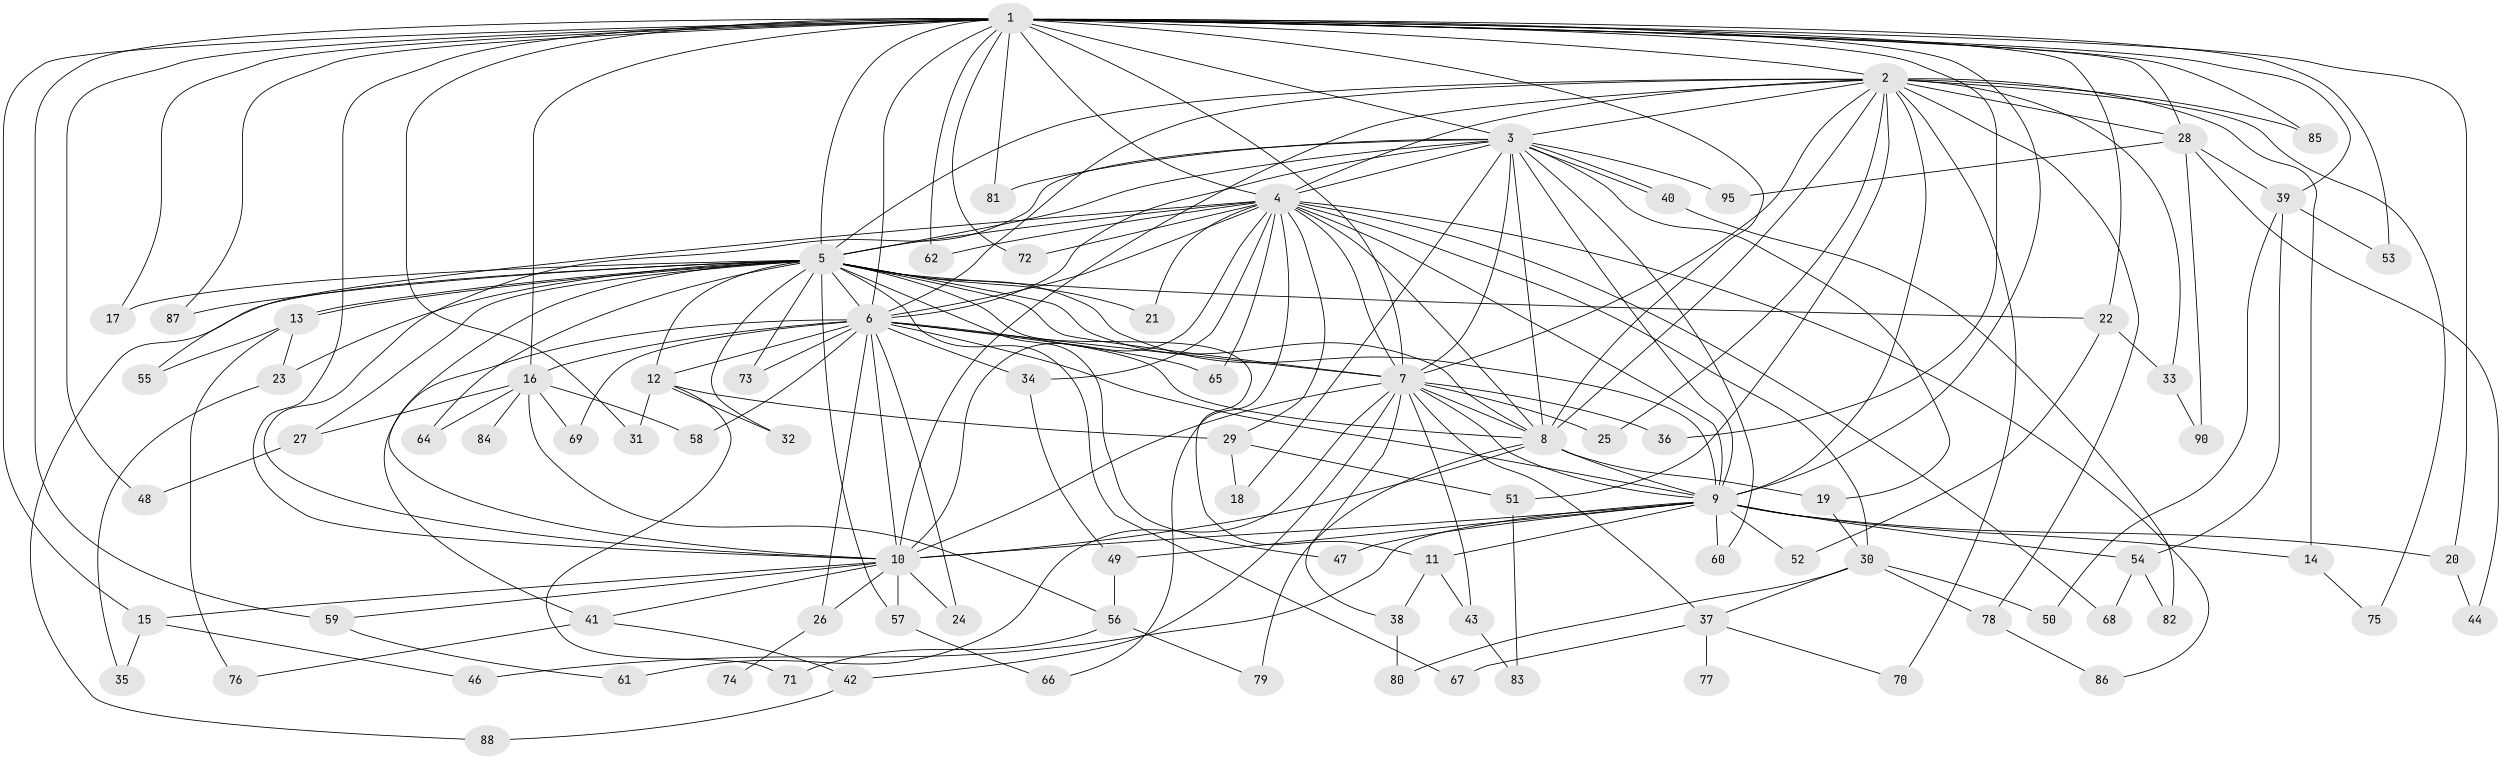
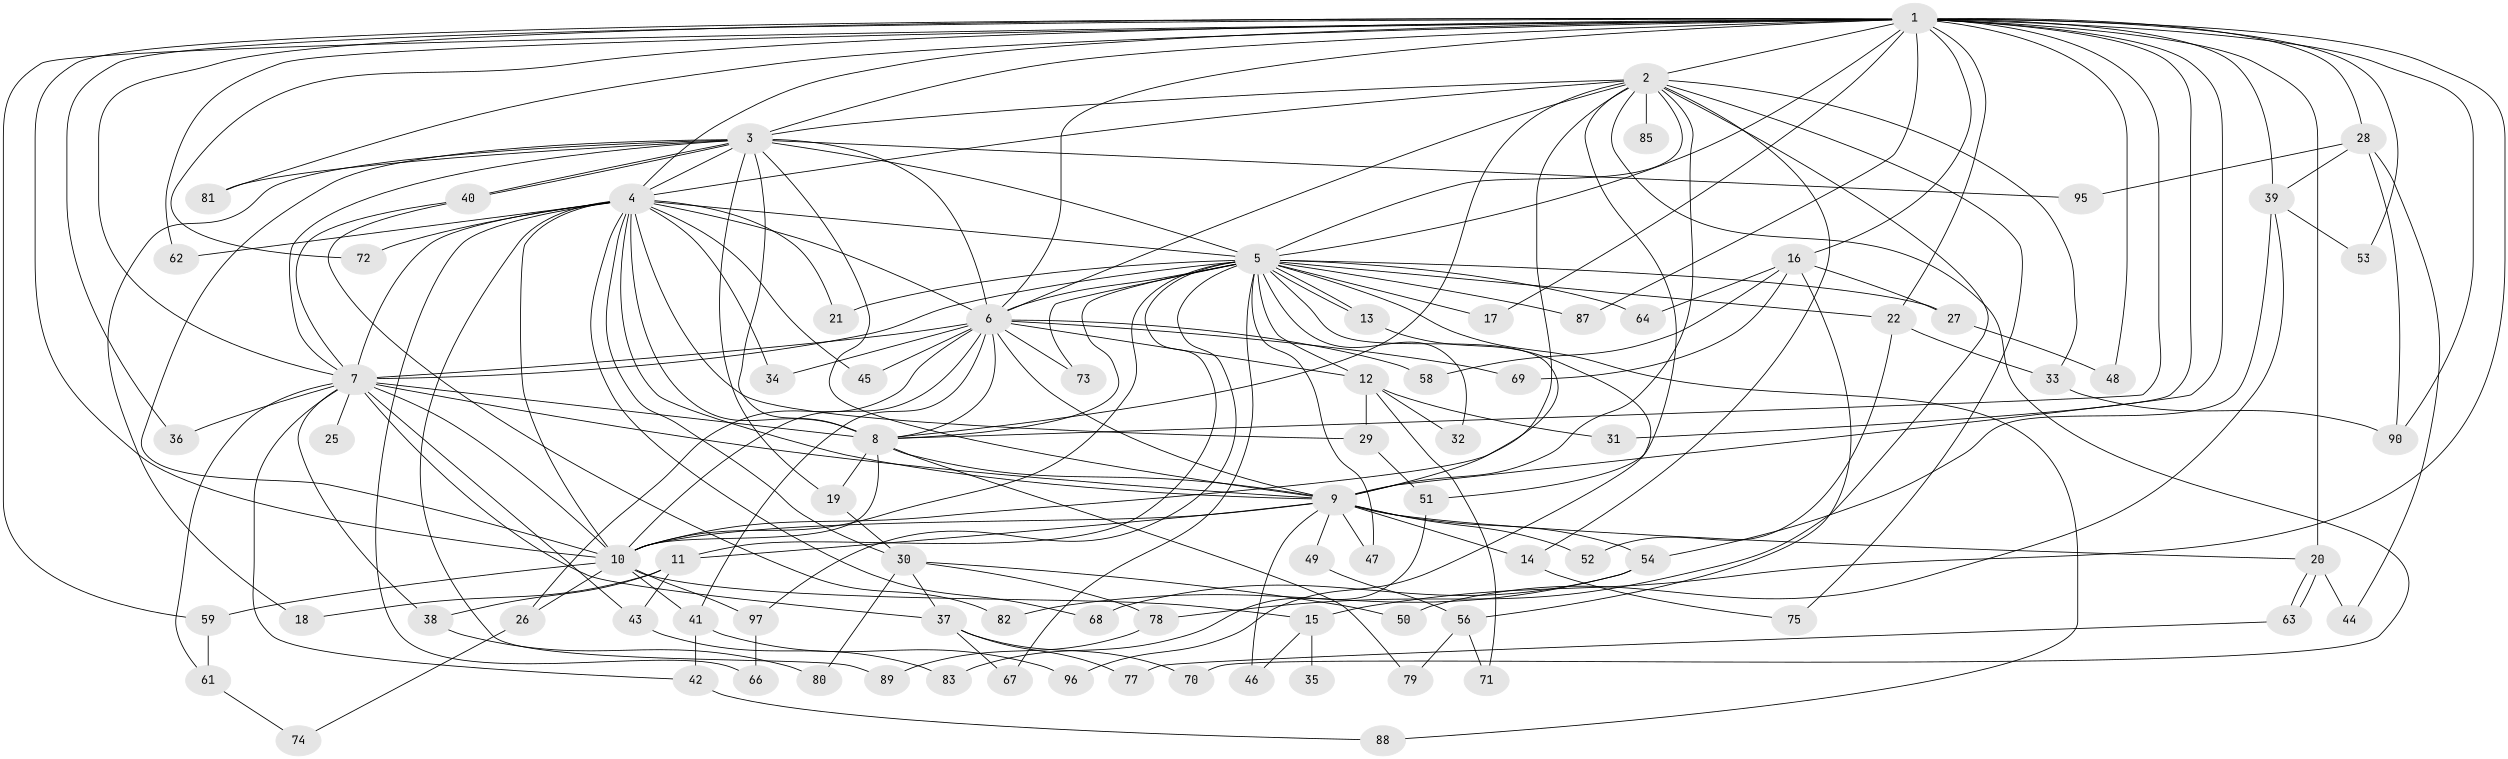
(1674, 34) -> (2374, 62)
(2035, 109) -> none
(1685, 263) -> (322, 233)
(1792, 290) -> none
(674, 341) -> none
(145, 380) -> none
(279, 380) -> none
(1216, 380) -> (865, 380)
(484, 440) -> none
(1234, 470) -> (493, 598)
(1054, 477) -> none
(1718, 560) -> none
(898, 620) -> (756, 620)
(959, 620) -> none
none -> (2289, 620)
(236, 681) -> (1071, 681)
(2102, 681) -> (887, 681)
none -> (253, 711)
